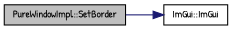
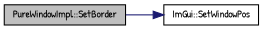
(196, 15) -> (211, 15)
